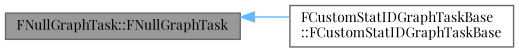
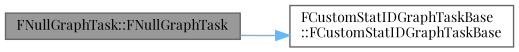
(272, 17) -> (258, 36)
